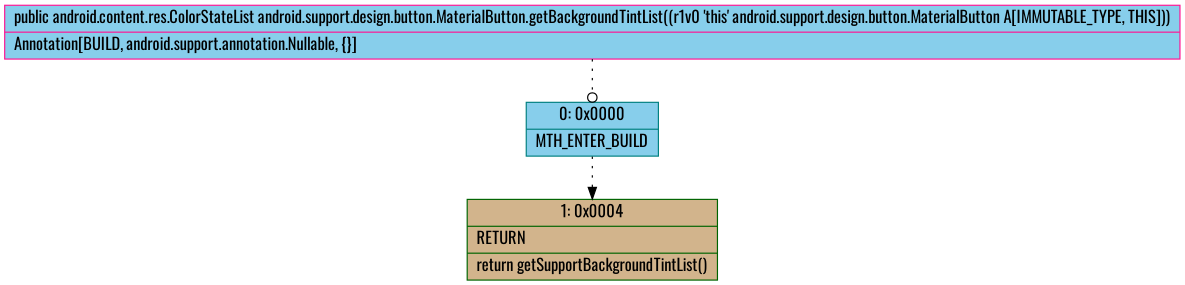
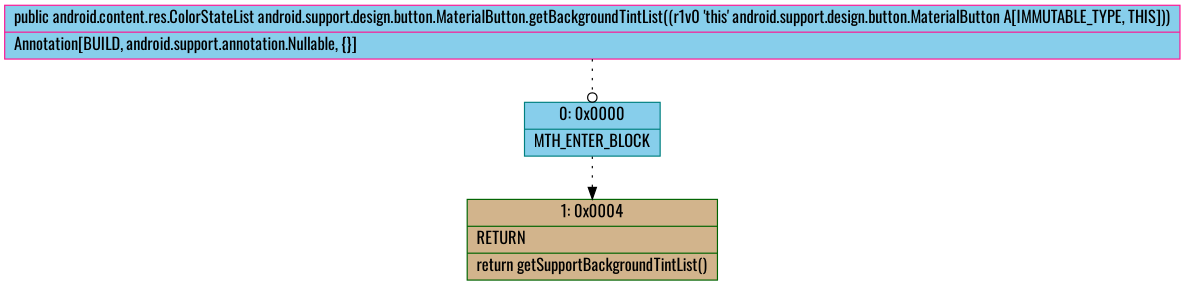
(592, 142) -> (592, 142)
